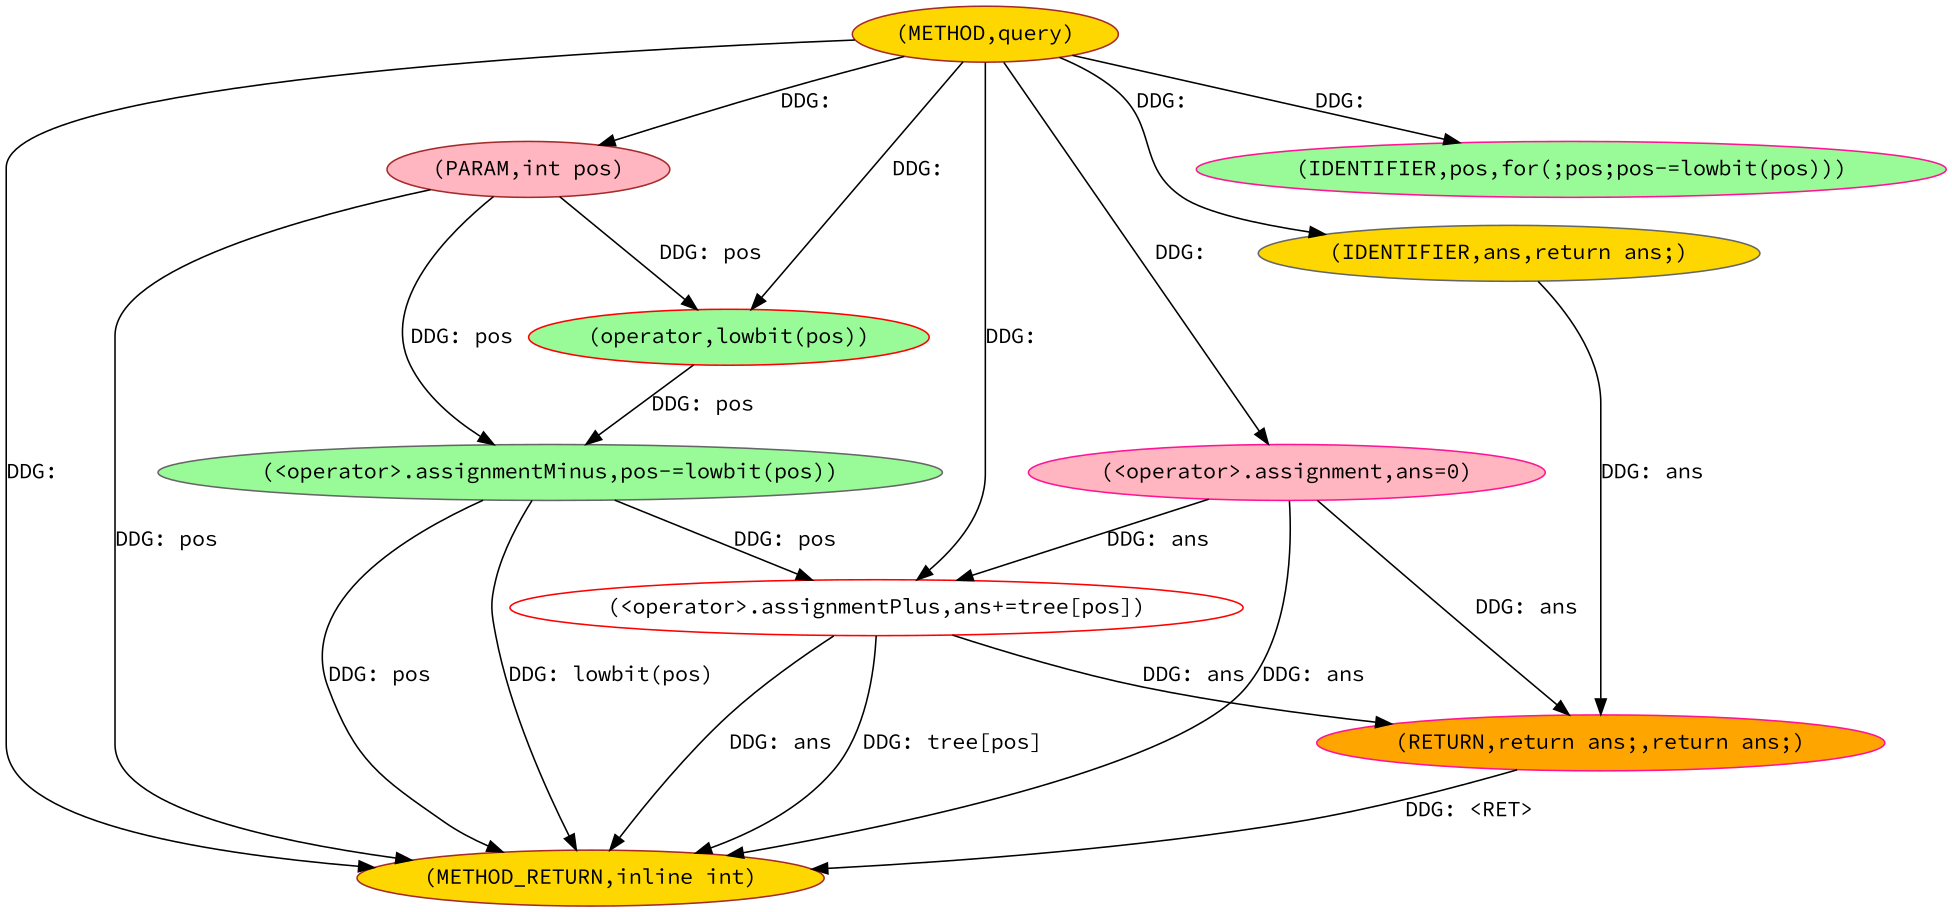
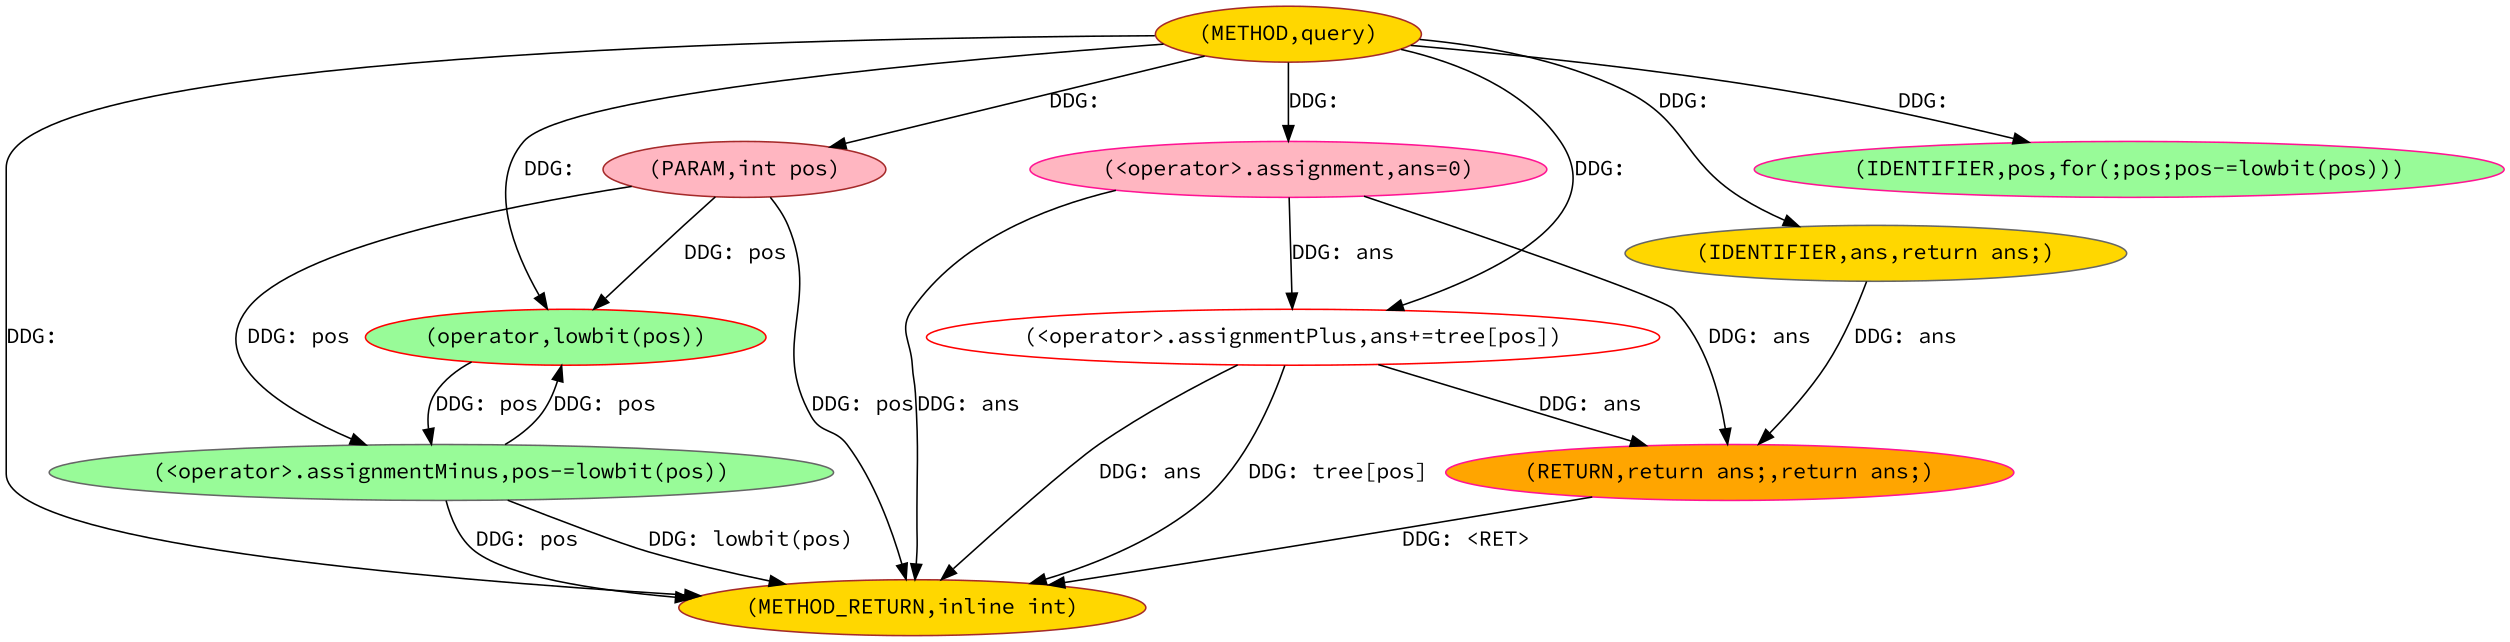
(706, 537) -> (538, 418)
